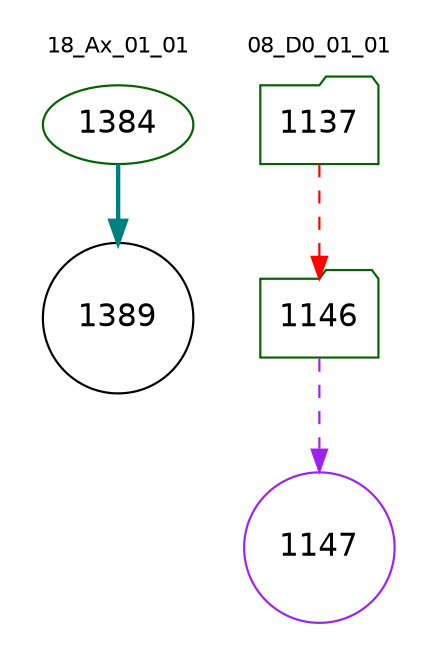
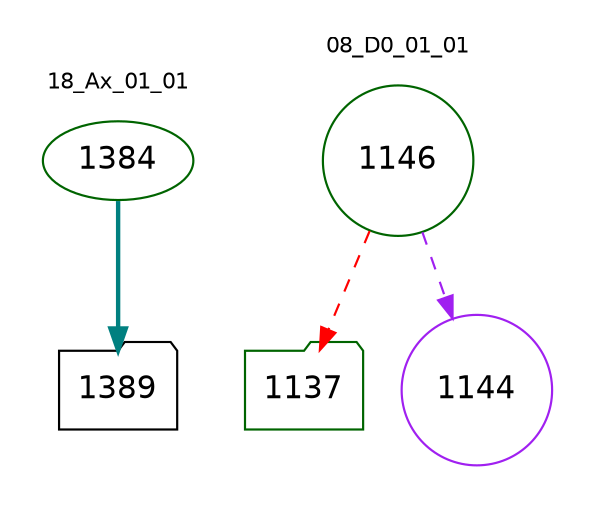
(319, 210) -> (349, 280)
(118, 318) -> (118, 390)
(319, 318) -> (398, 161)
(319, 548) -> (477, 390)
